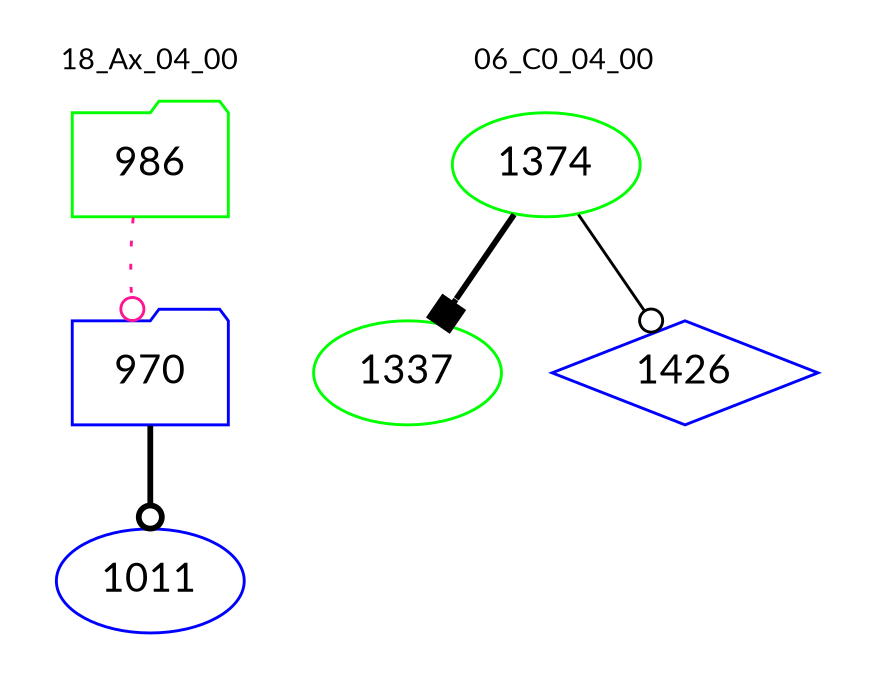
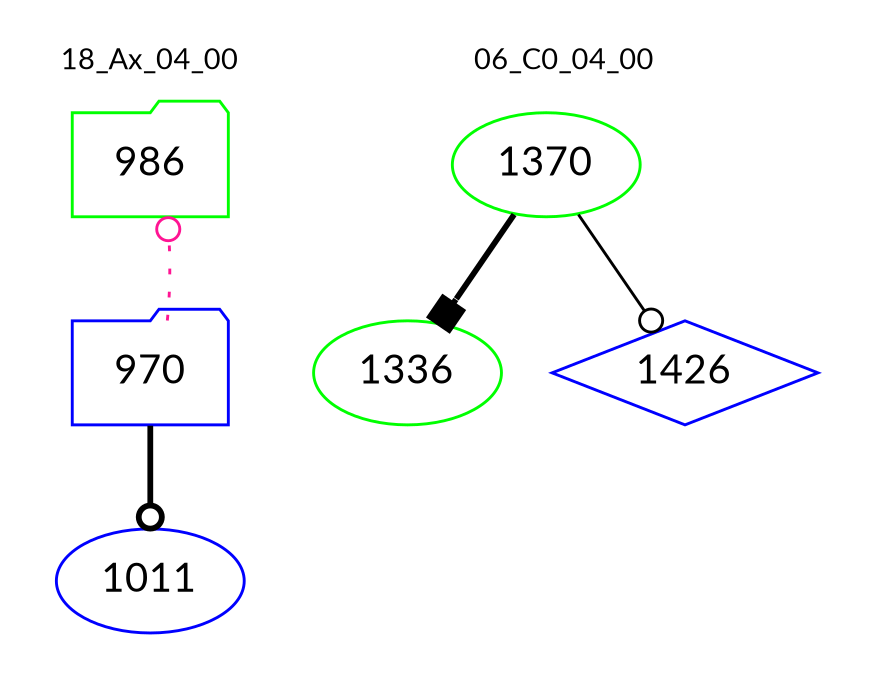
(546, 165) -> (546, 165)
(131, 257) -> (170, 281)
(408, 373) -> (408, 373)
